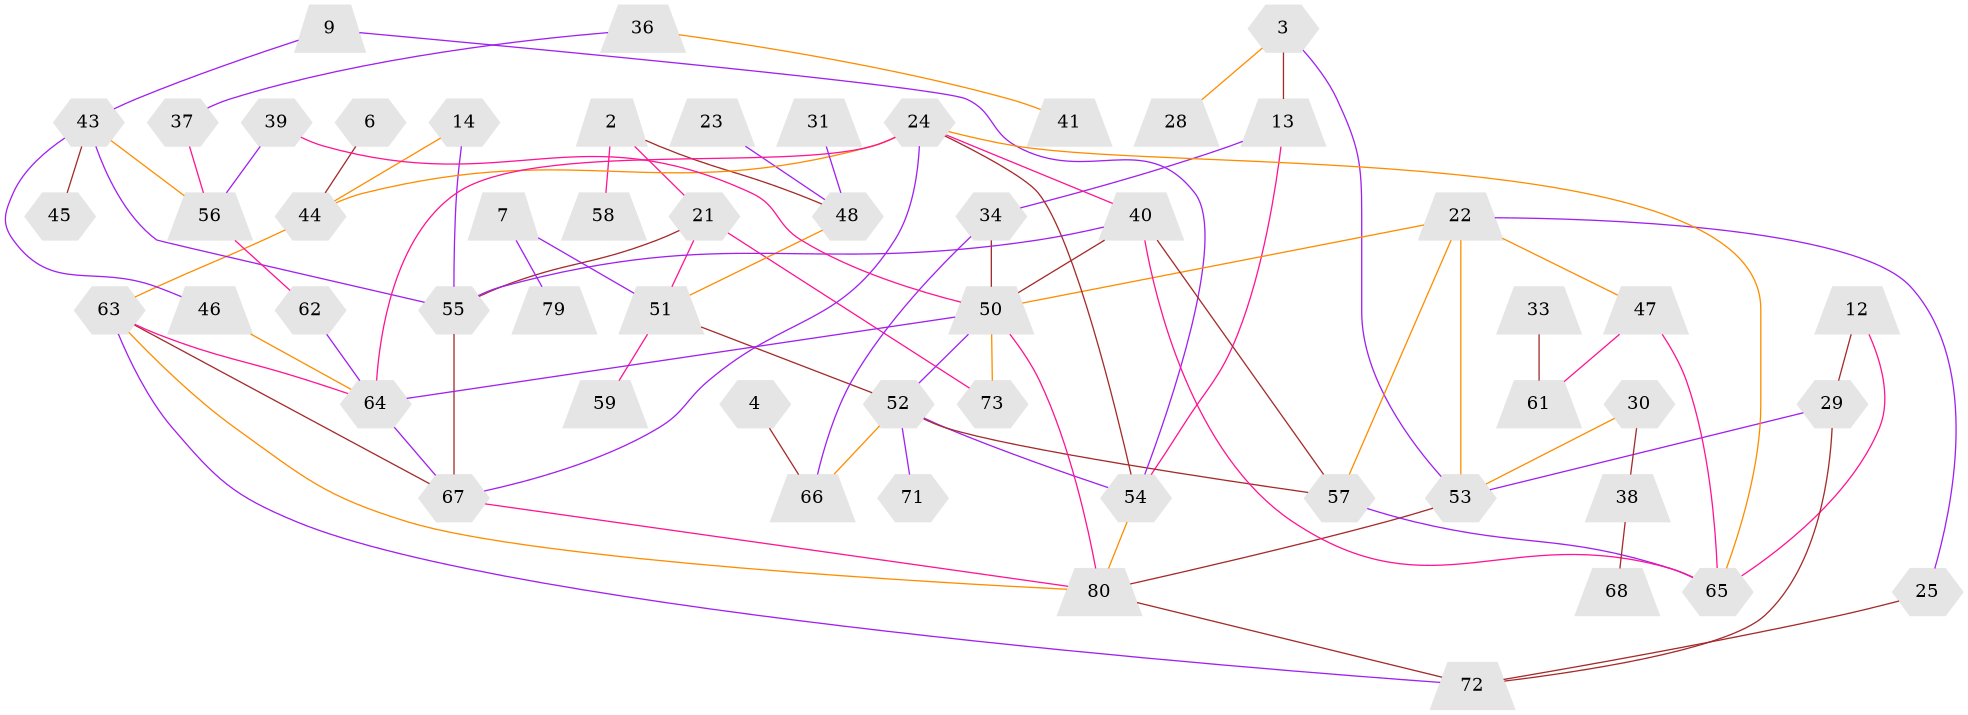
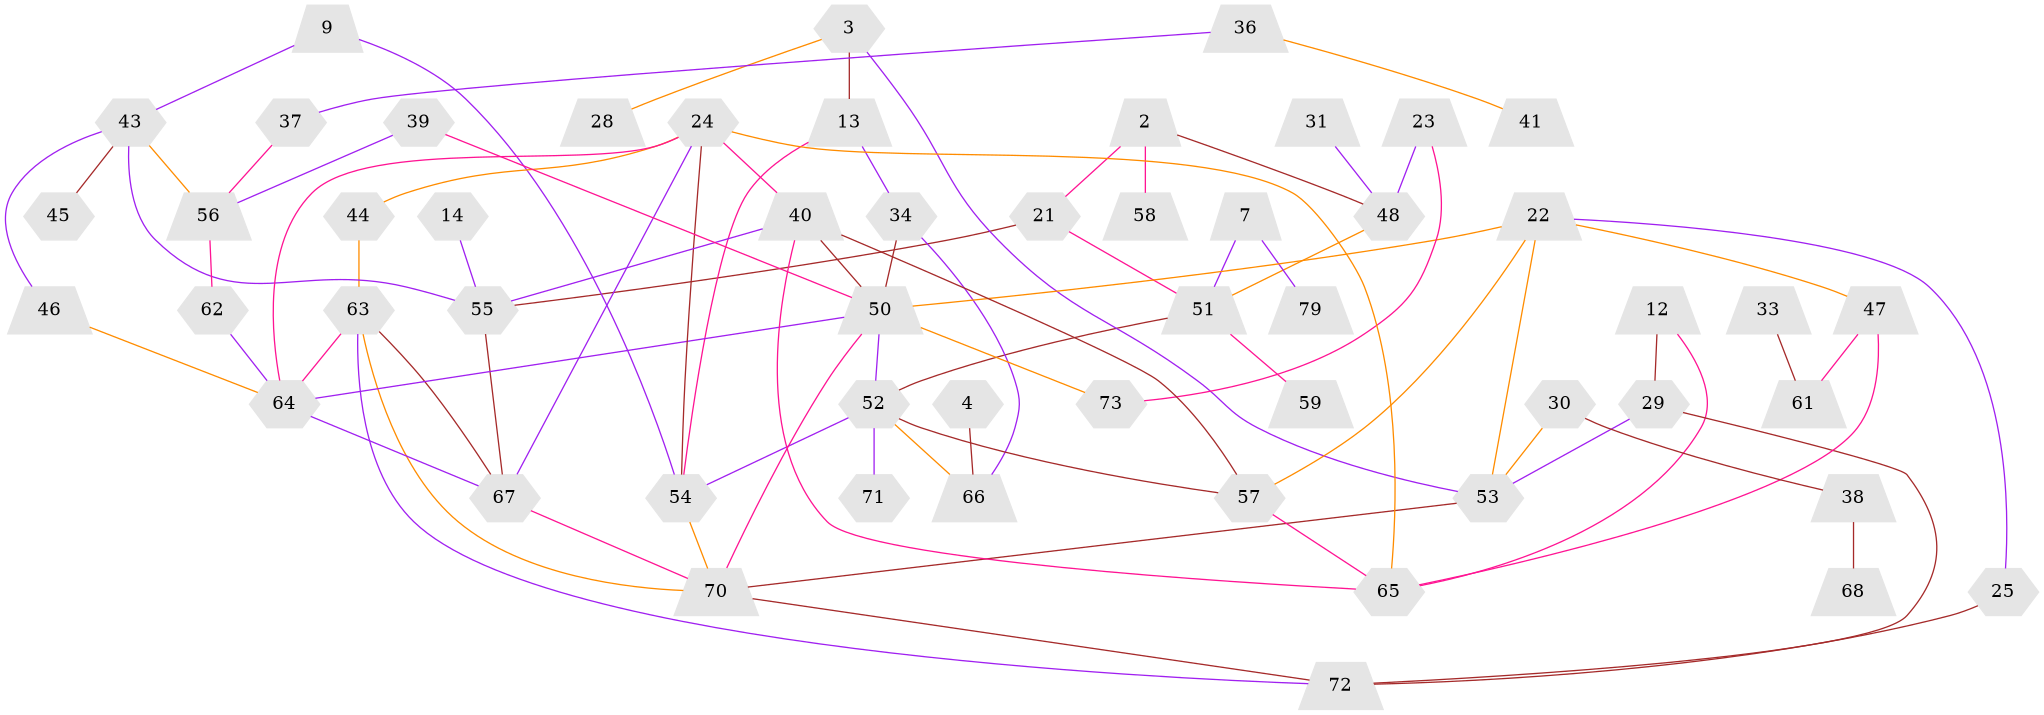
(371, 123) -> none
(388, 169) -> none
(849, 311) -> (1358, 338)
(1531, 541) -> (1319, 545)
(1100, 592) -> (716, 592)
